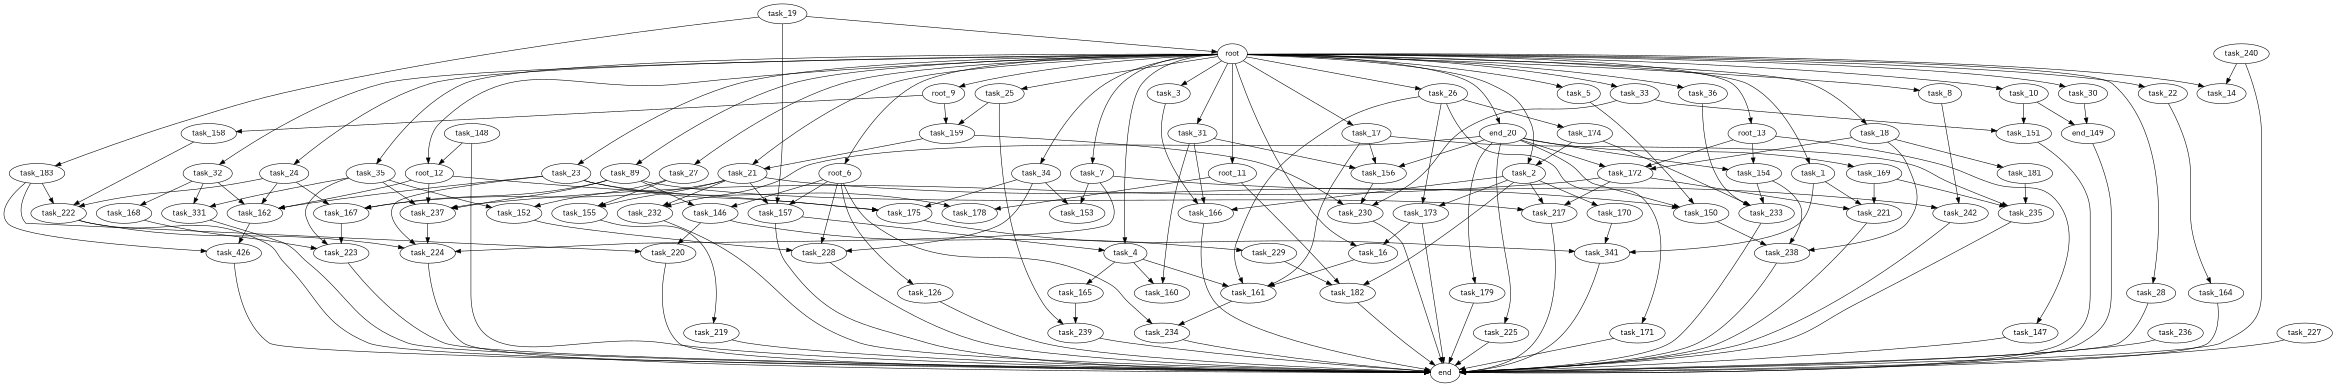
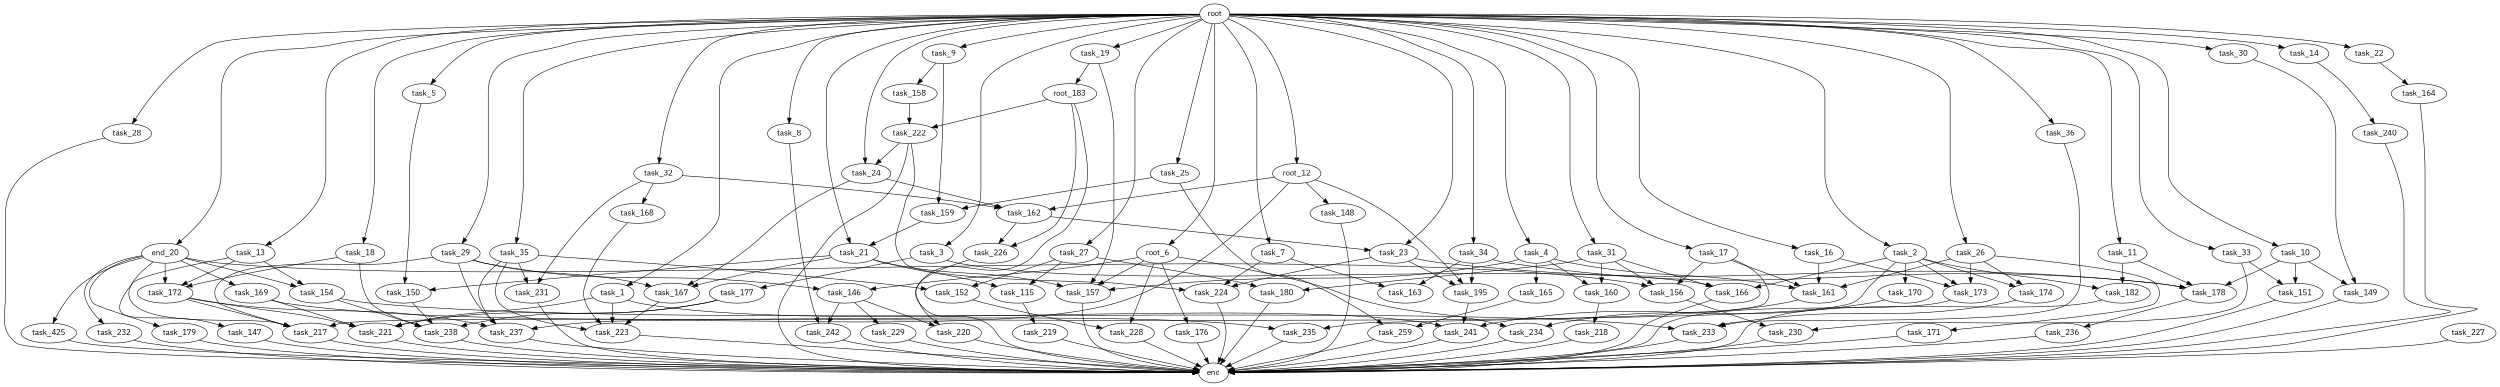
(1009, 34) -> (1160, 32)
(2233, 71) -> (2347, 88)
(944, 94) -> (944, 54)
(1752, 134) -> (250, 253)
(2088, 134) -> (2361, 293)
(1171, 149) -> none
(453, 152) -> (1315, 191)
(1549, 157) -> (1984, 277)
(37, 173) -> (1070, 94)
(625, 173) -> (456, 253)
(1232, 173) -> (2122, 253)
(2025, 173) -> none
(1592, 183) -> (156, 314)
(1522, 189) -> (835, 311)
(183, 191) -> (890, 152)
(407, 191) -> (1208, 233)
(697, 192) -> none
(189, 213) -> (532, 293)
(580, 213) -> (1017, 293)
(904, 213) -> (1471, 293)
(1077, 213) -> (1405, 293)
(428, 231) -> (827, 360)
(1399, 232) -> (1879, 268)
(950, 233) -> (1317, 278)
(978, 233) -> (1836, 277)
(234, 253) -> (991, 253)
(1602, 253) -> (1461, 333)
(1305, 271) -> (993, 355)
none -> (2255, 272)
none -> (737, 293)
(925, 293) -> (1192, 333)
none -> (1277, 293)
none -> (612, 309)
none -> (2139, 312)
(1076, 333) -> (1395, 333)
(1501, 333) -> (49, 333)
none -> (1592, 333)
